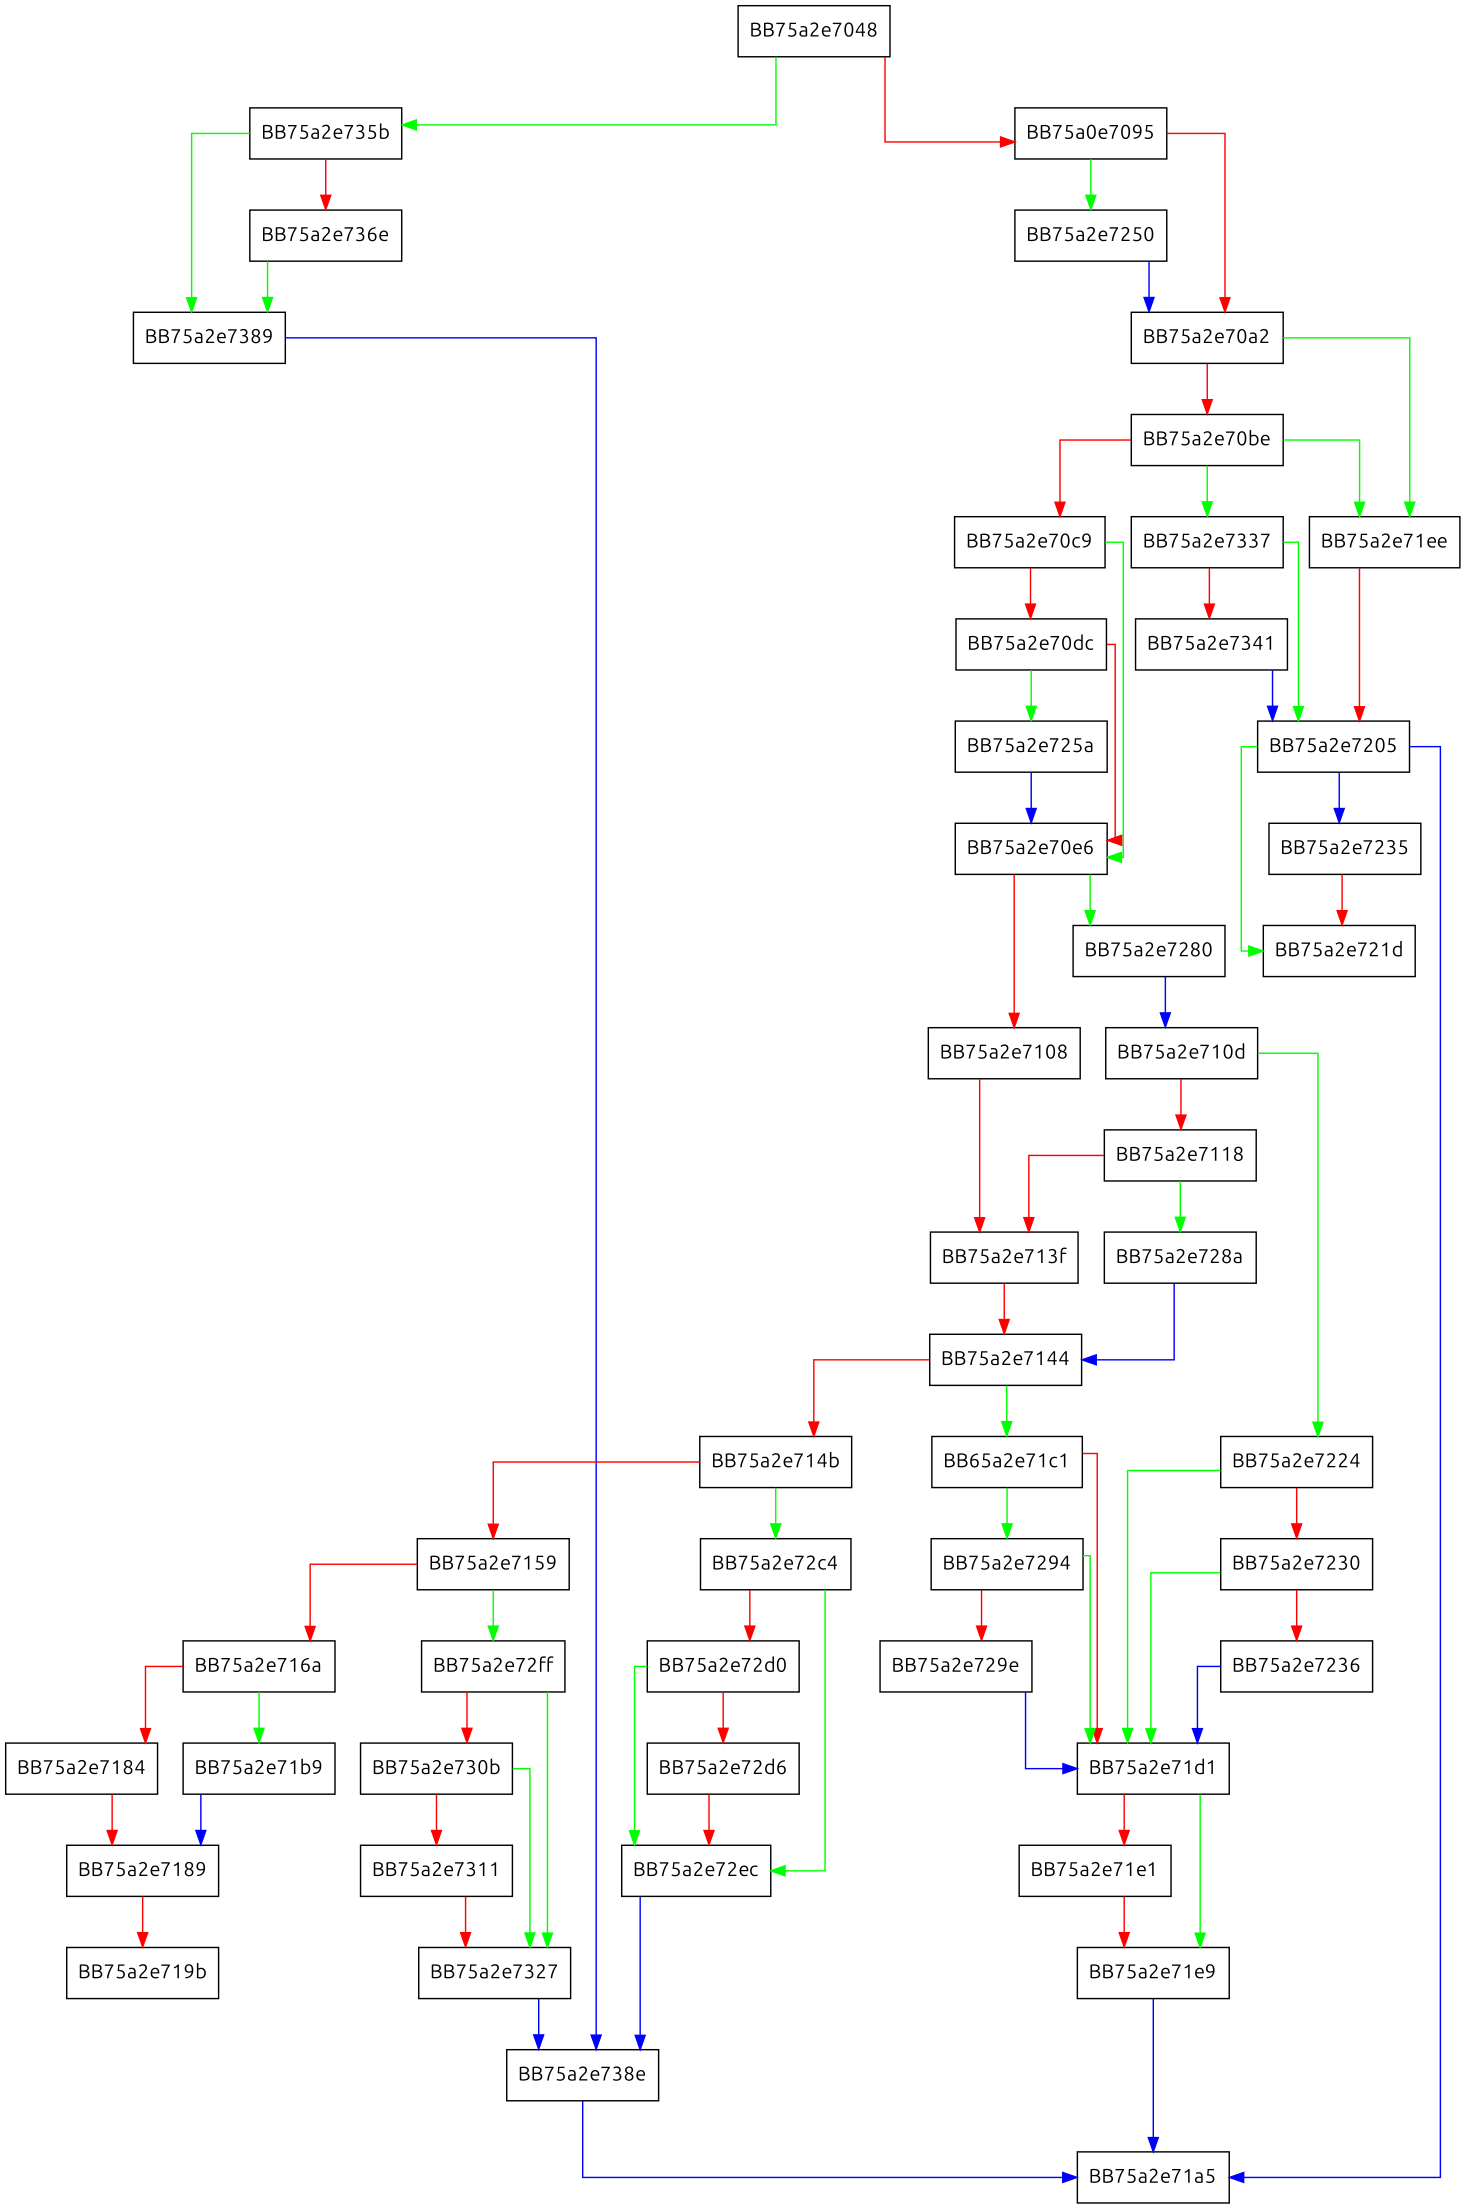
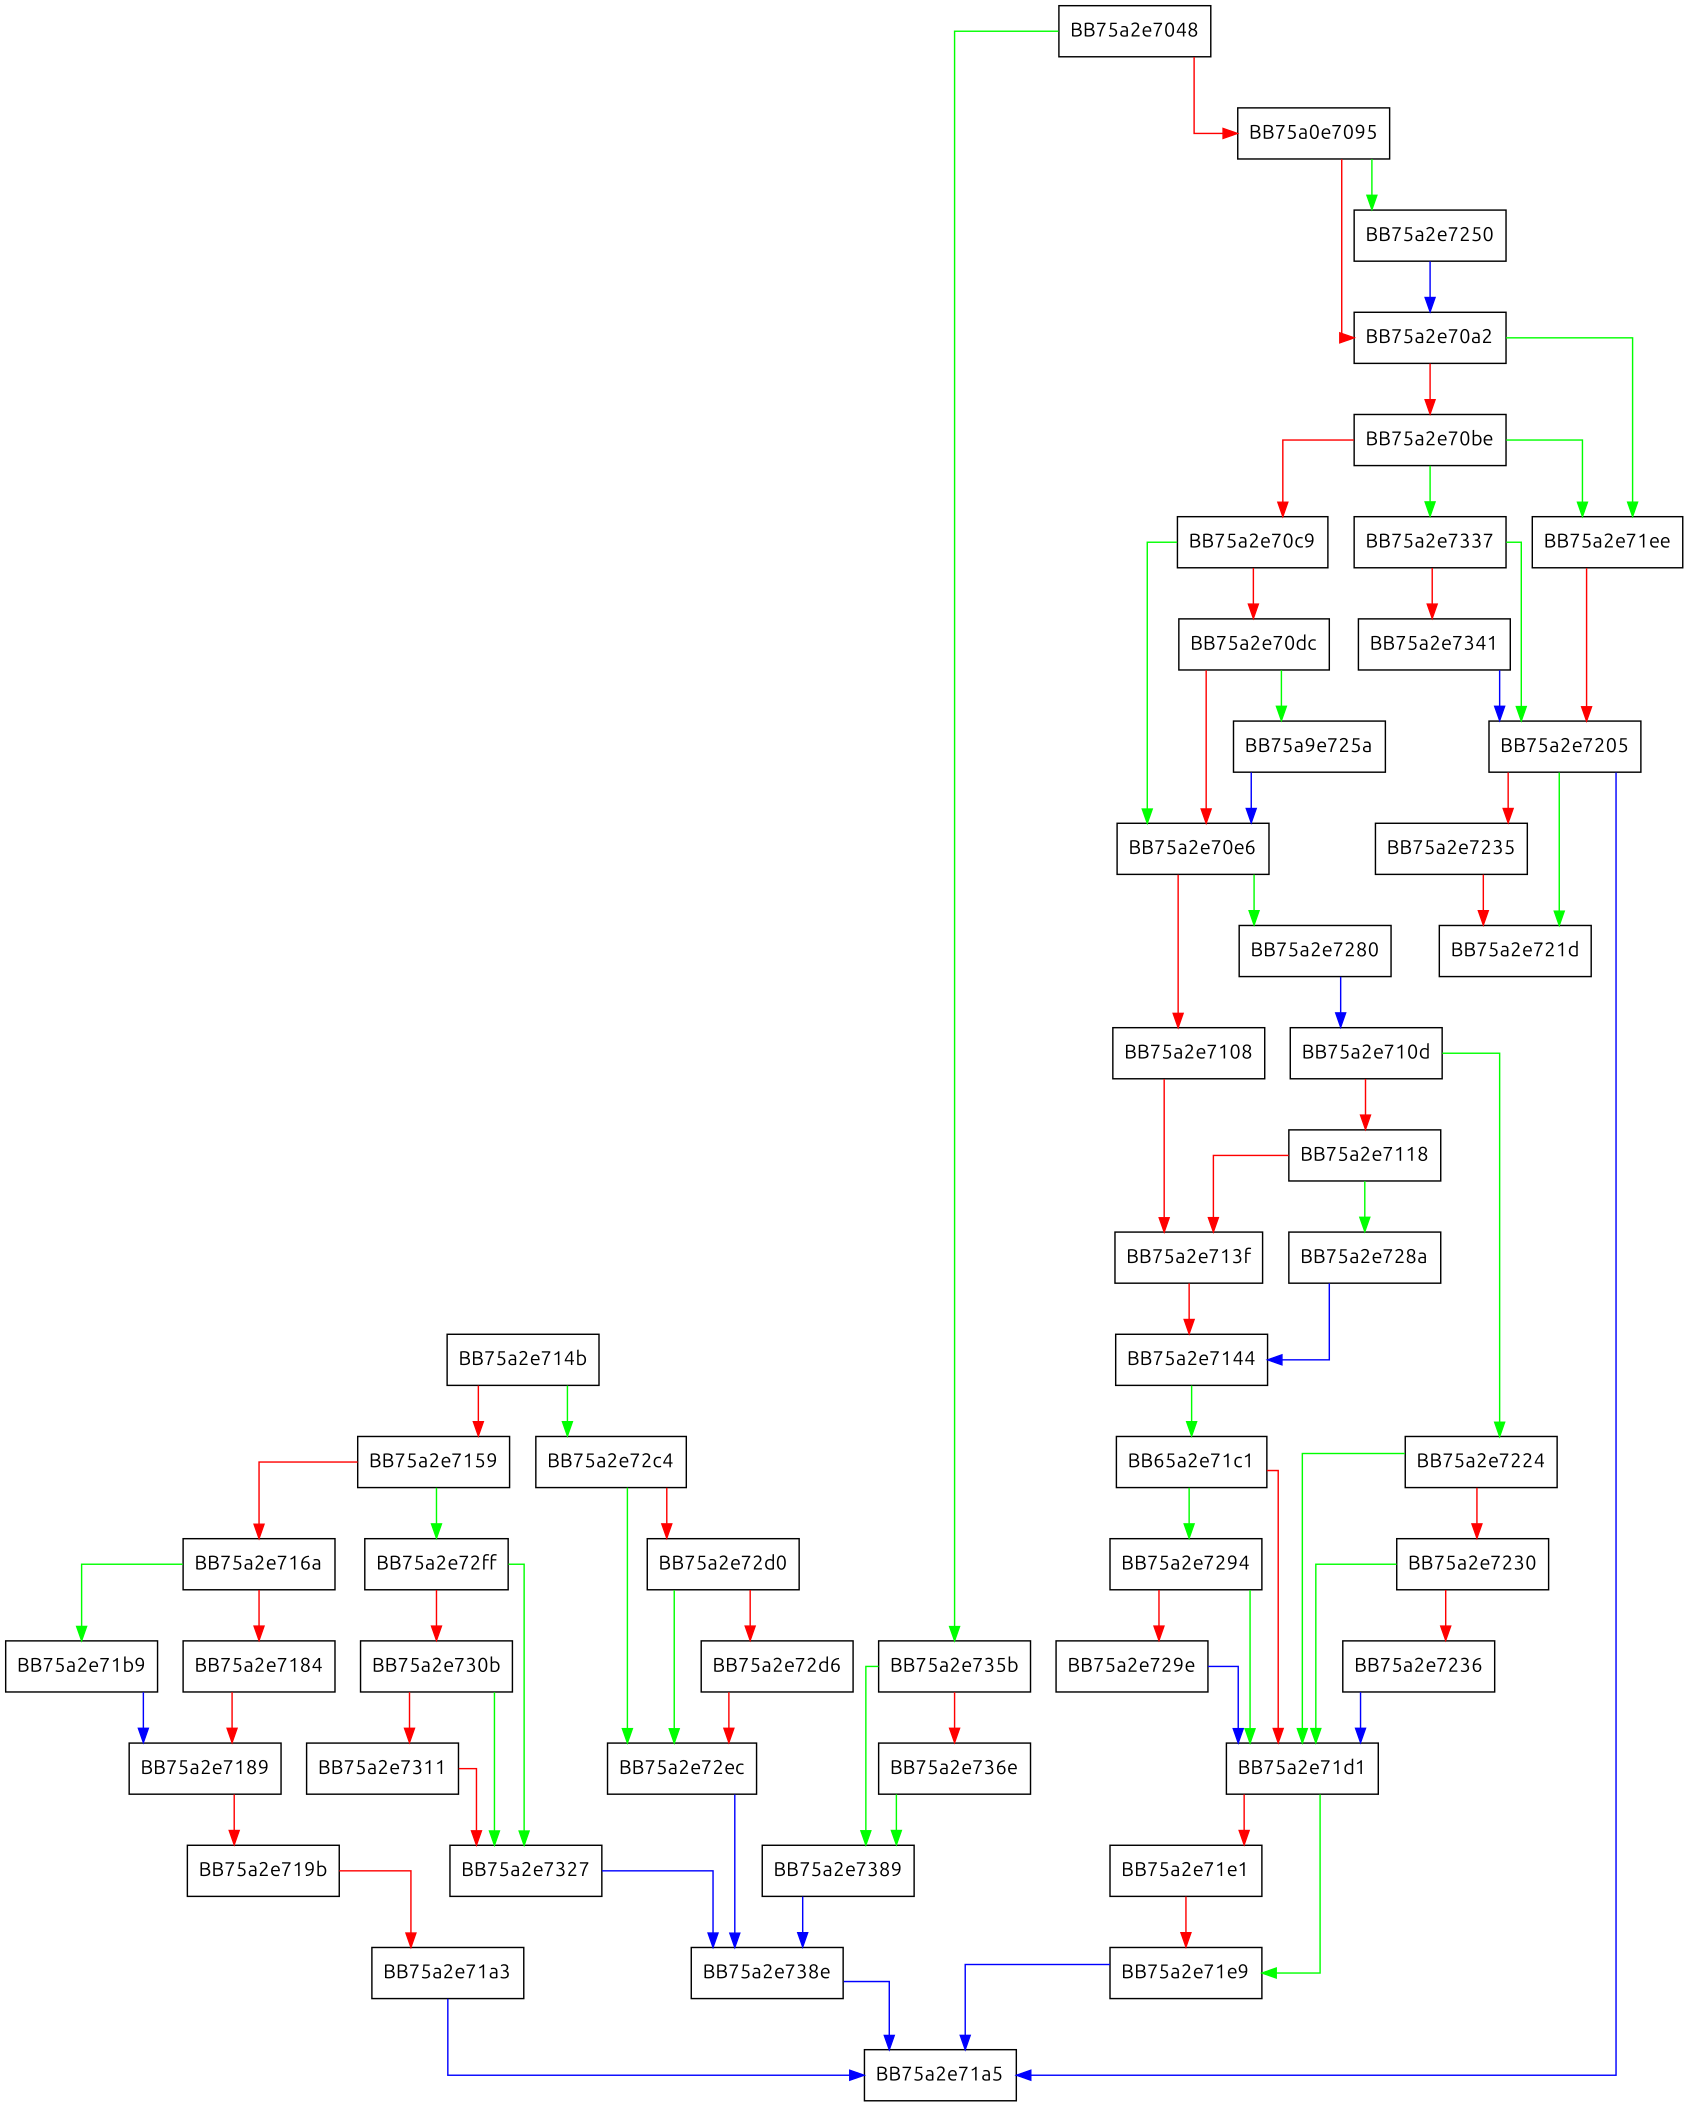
(1031, 747) -> (1309, 747)
(1339, 790) -> (1508, 790)
(840, 1360) -> none
none -> (448, 1973)
